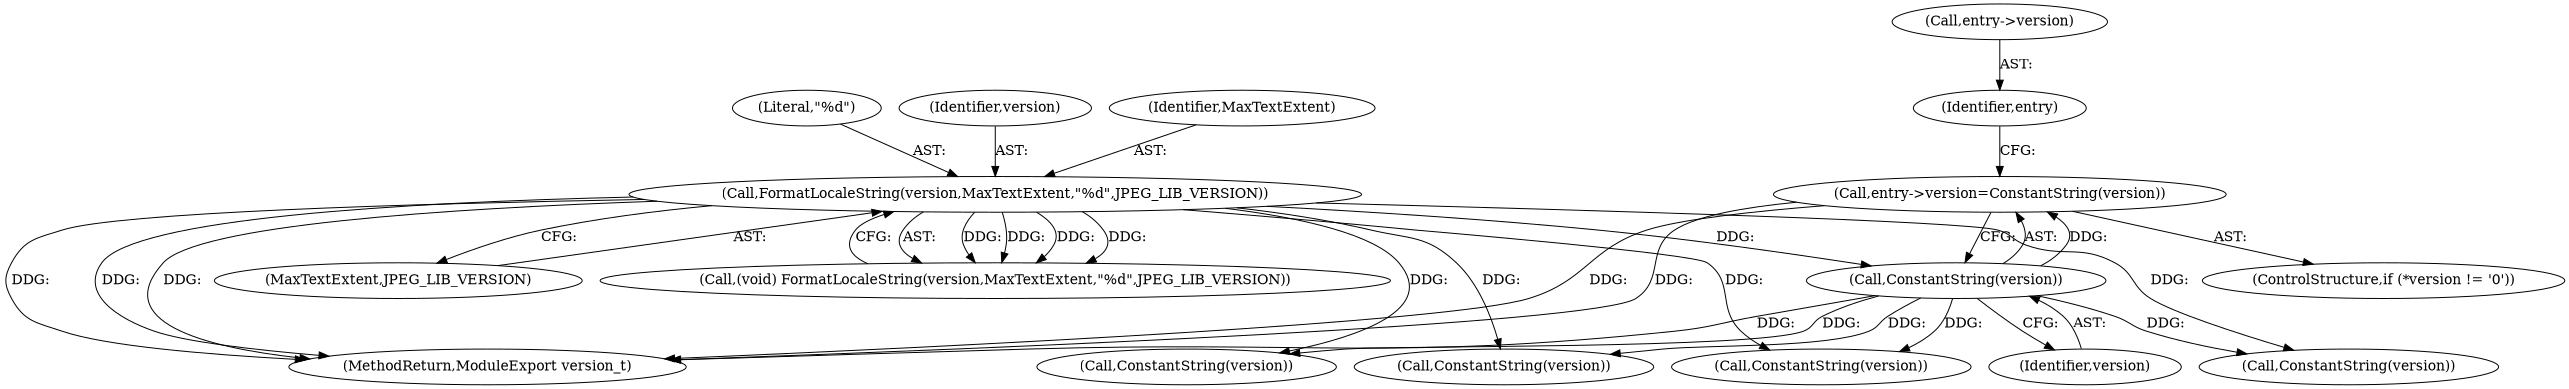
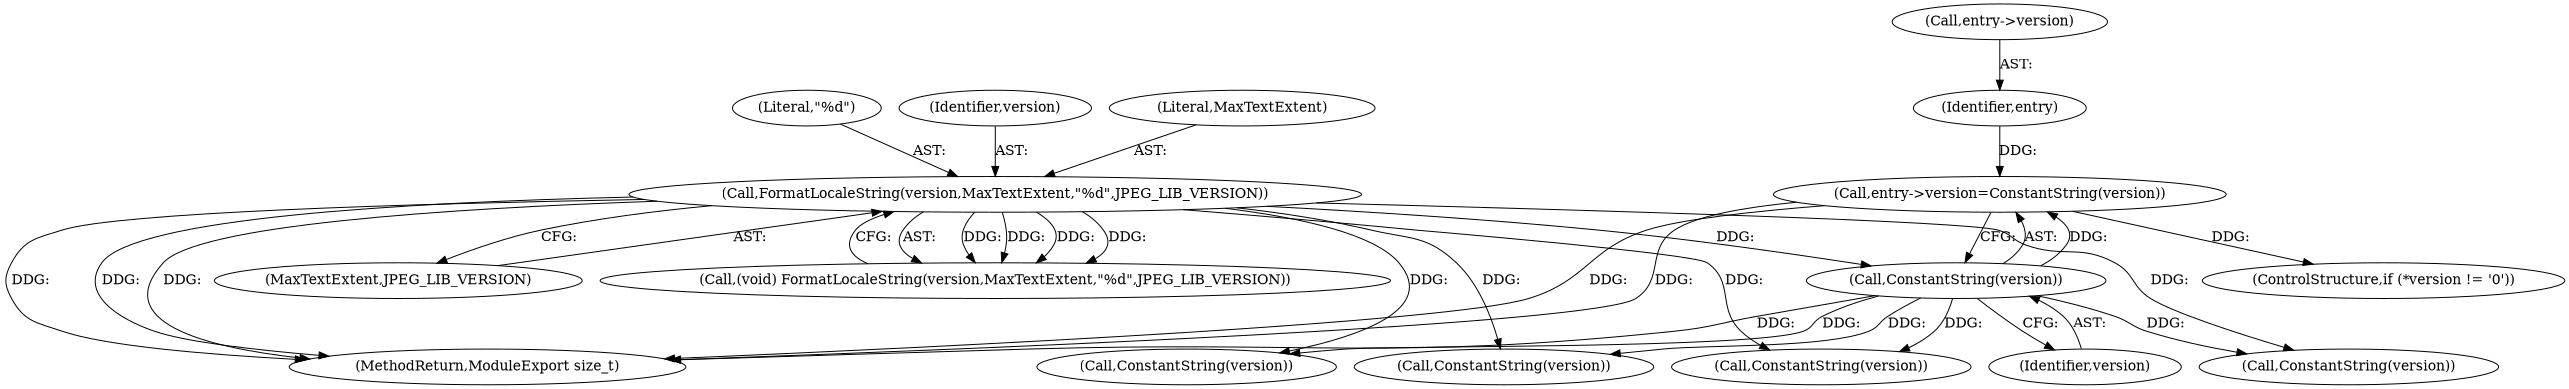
(1242, 108) -> (1242, 108)
(2020, 151) -> (2020, 151)
(2233, 238) -> (2233, 238)
(488, 367) -> (488, 367)
